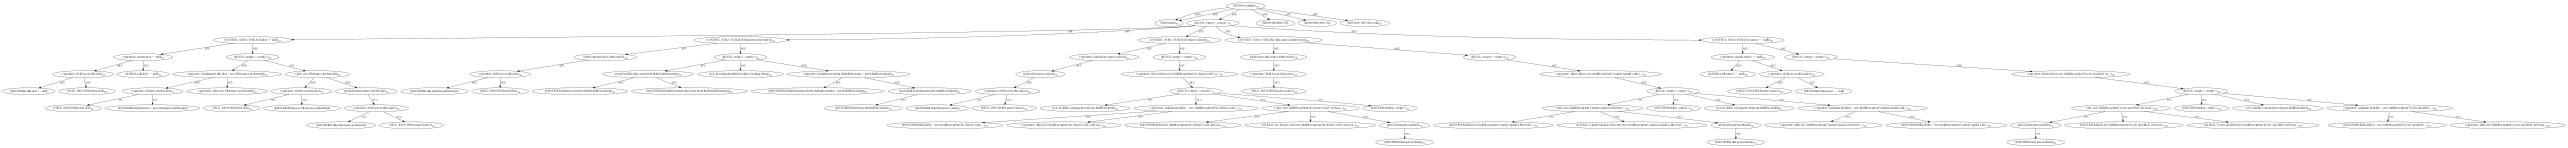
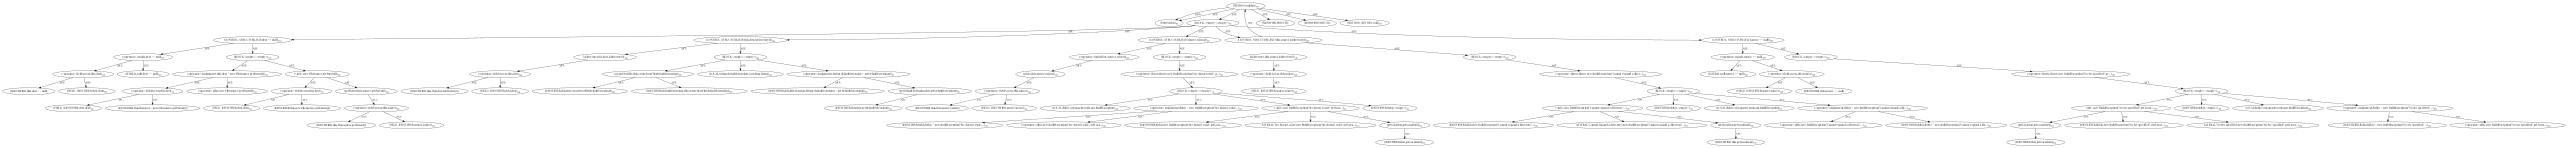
(1274, 48) -> (1249, 29)
(348, 83) -> (348, 83)
